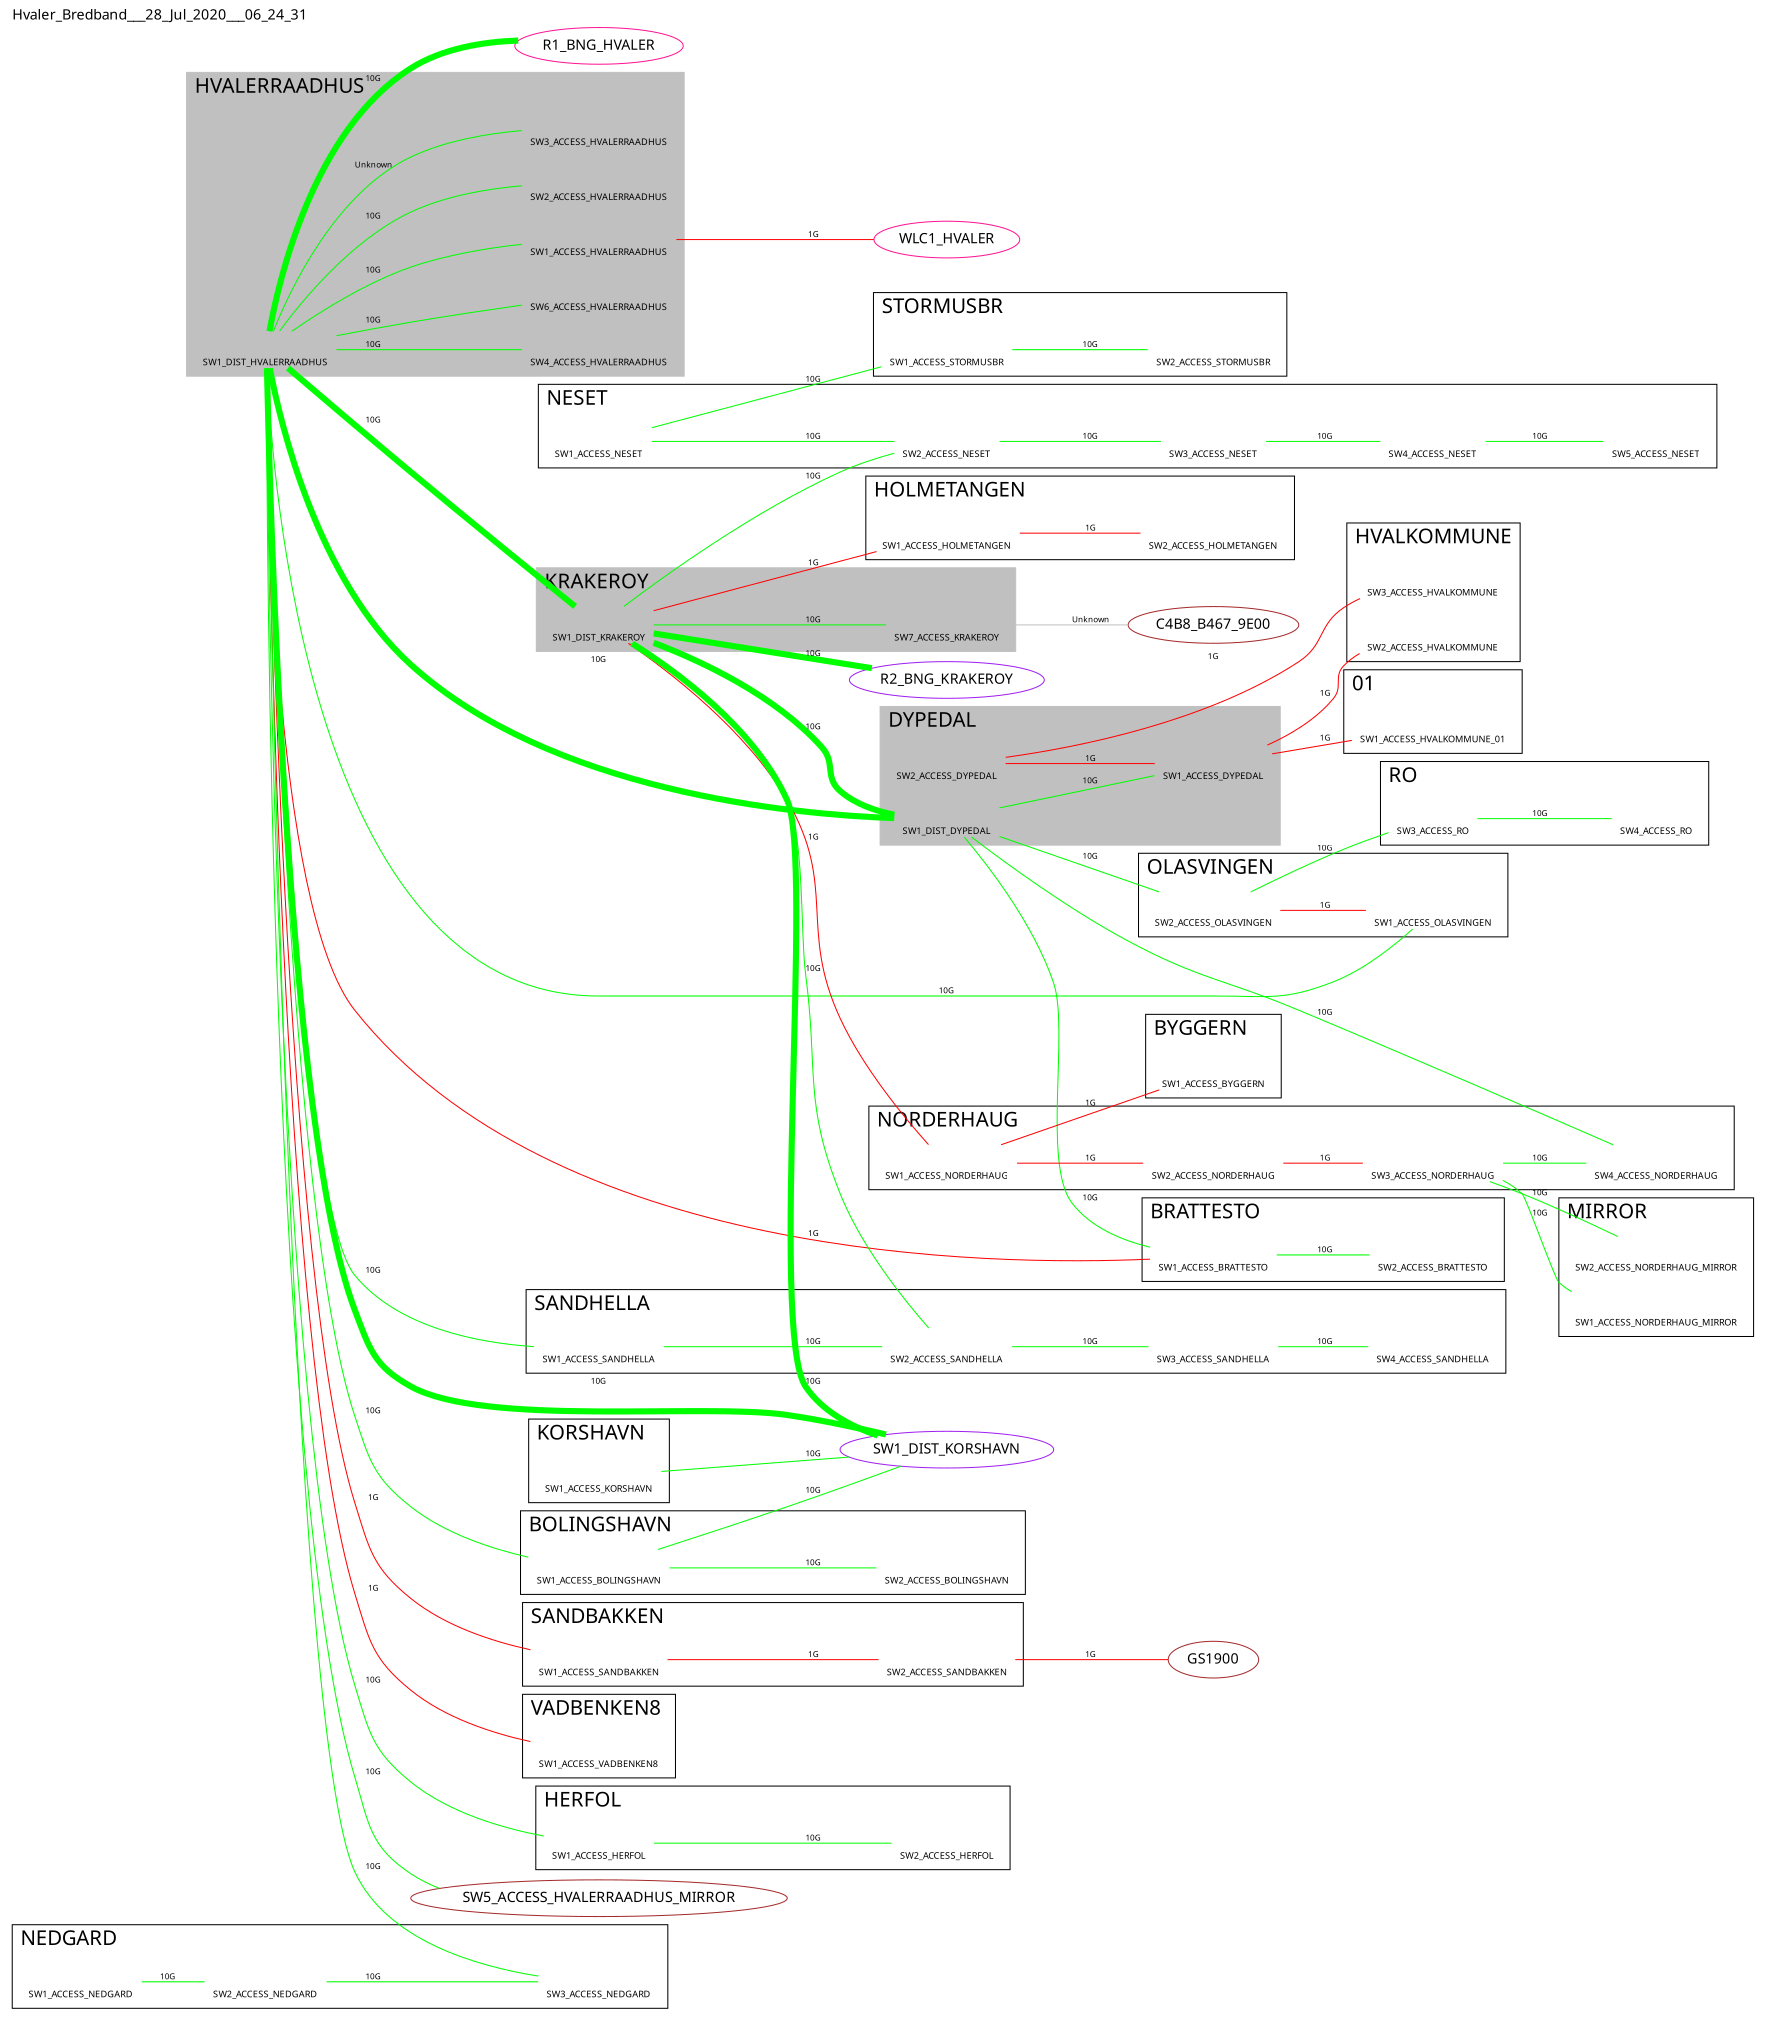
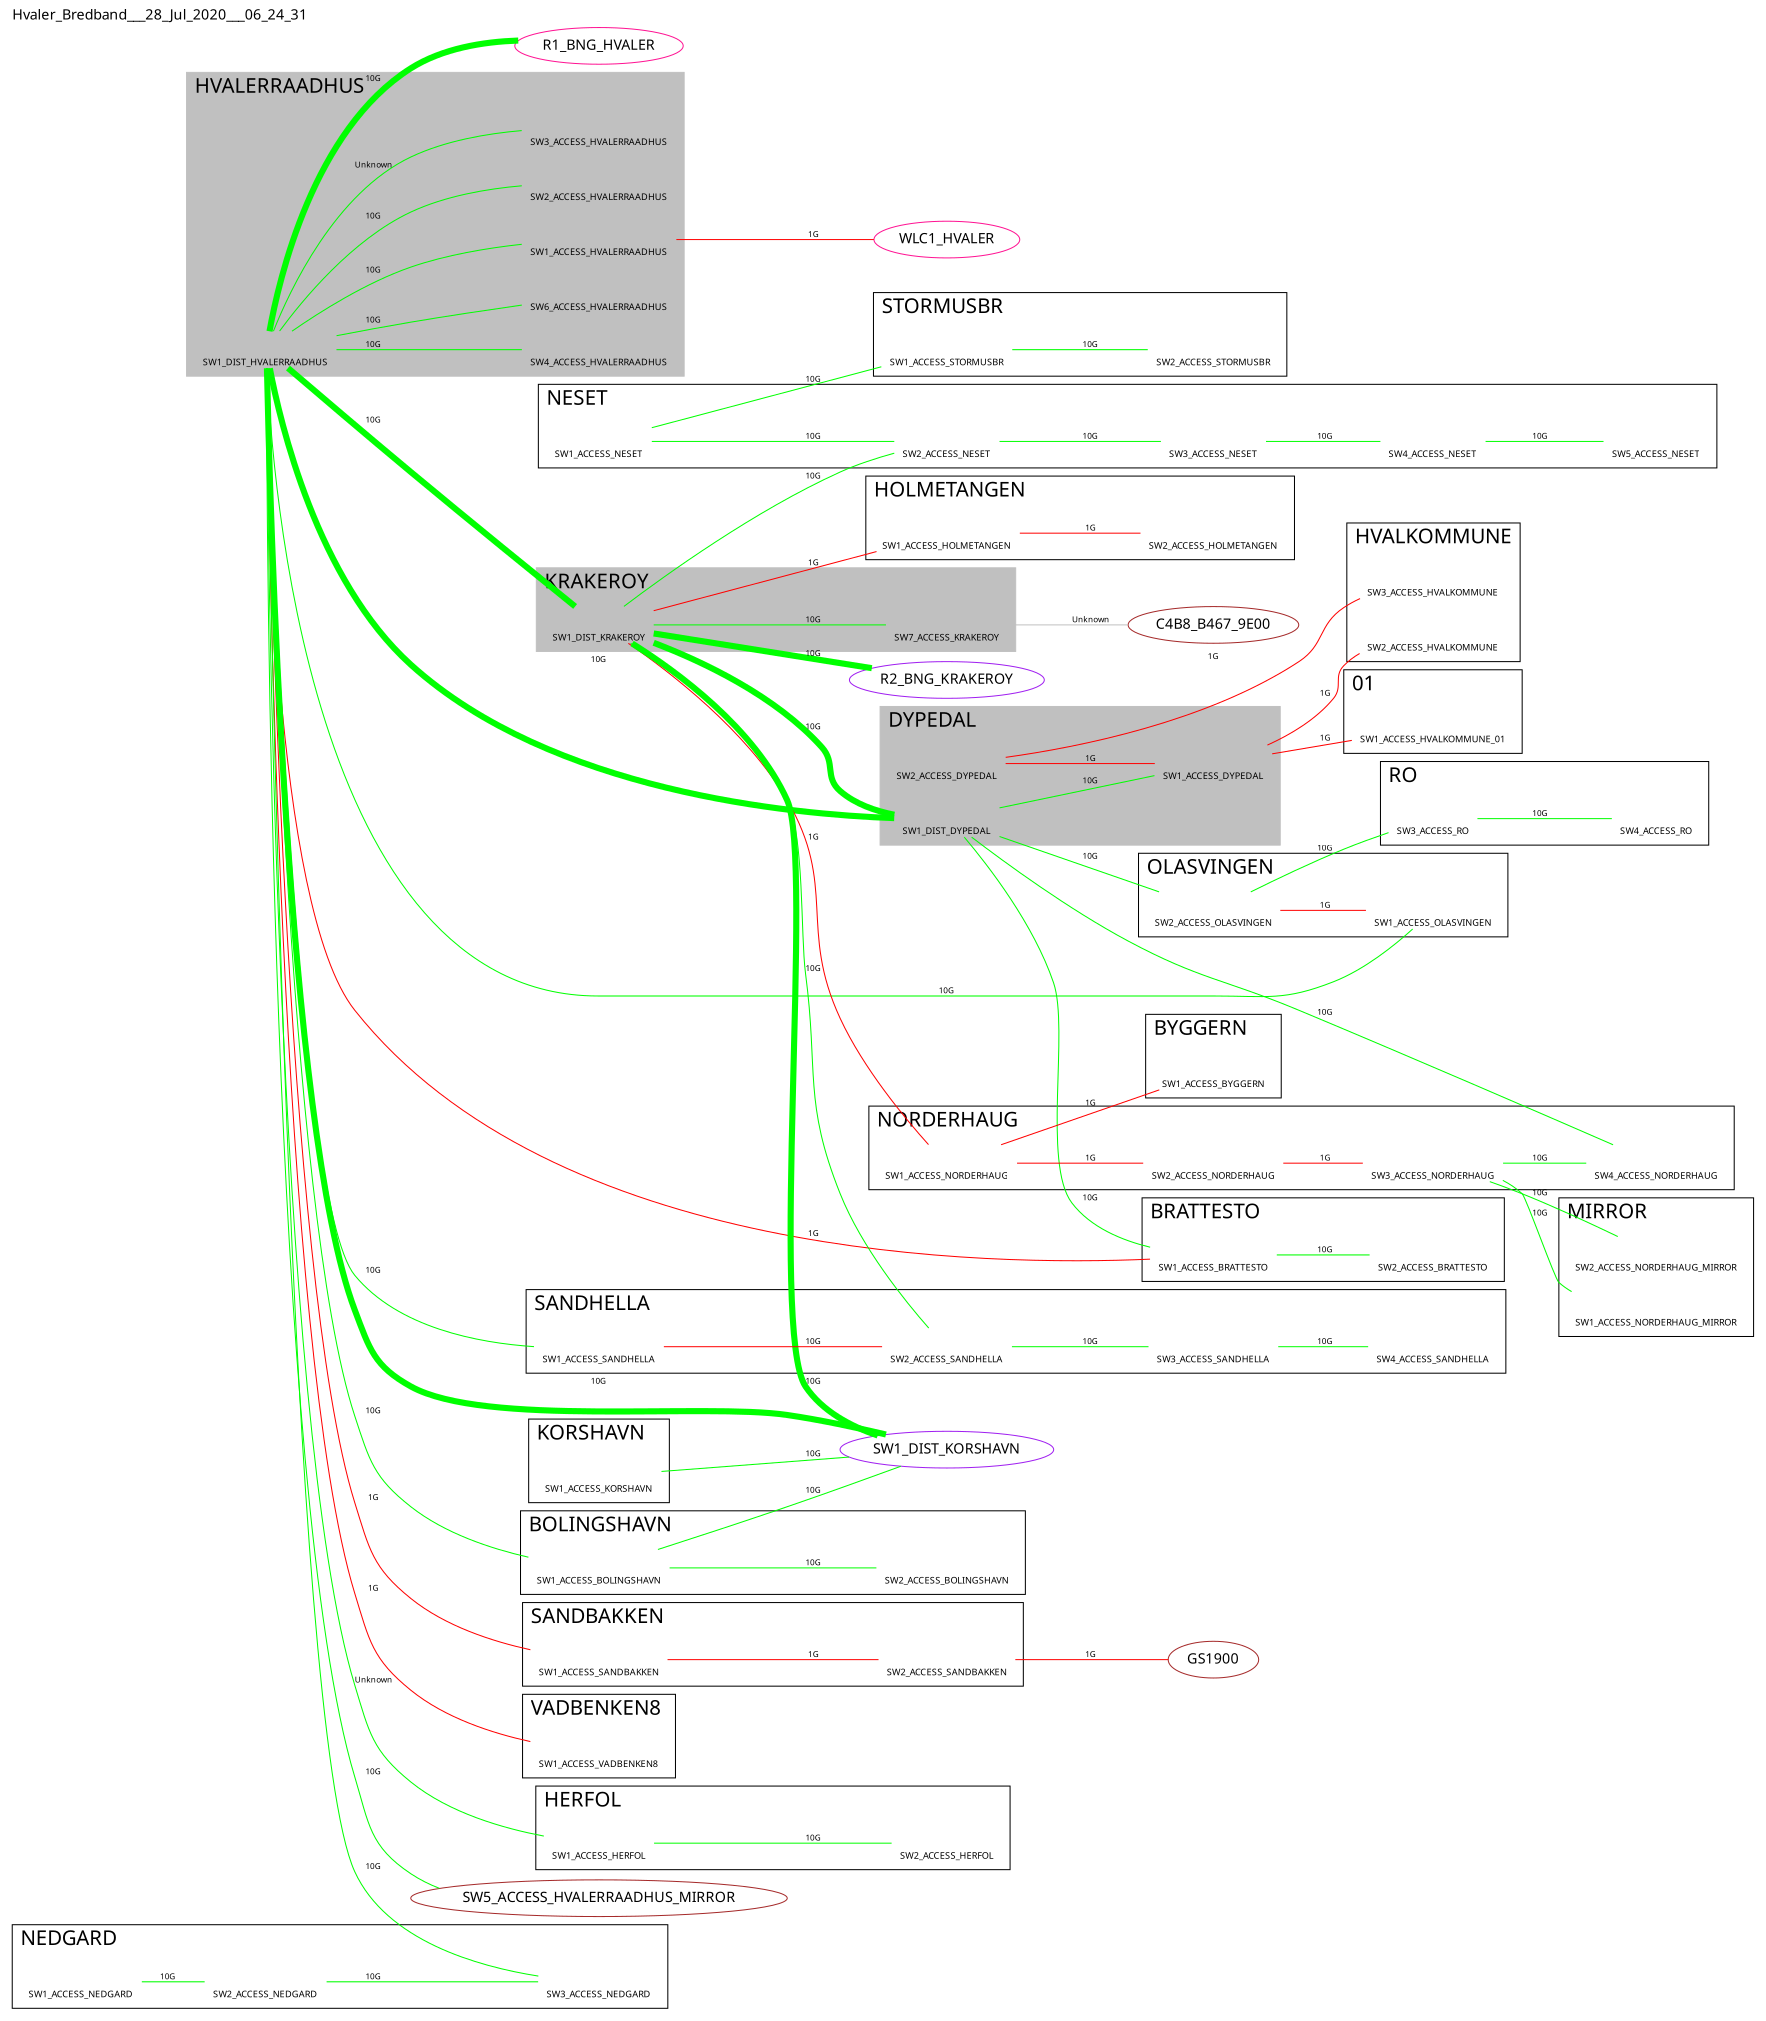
(773, 1347) -> (773, 1347)
(374, 1681) -> (374, 1681)
